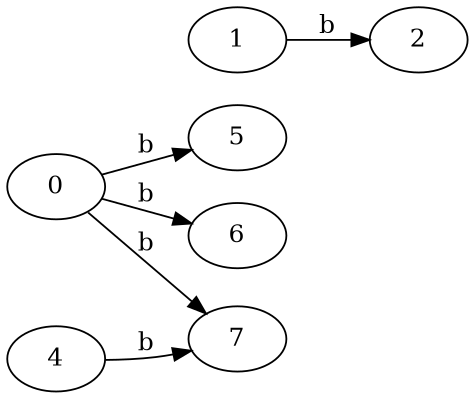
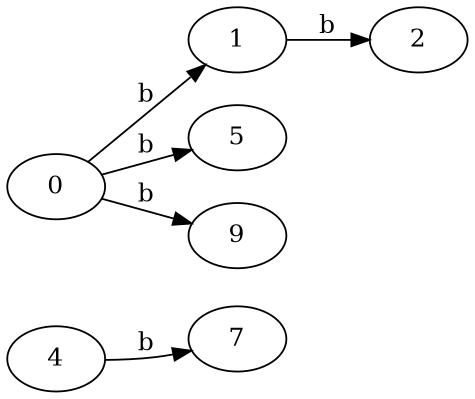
(237, 236) -> (237, 236)
(140, 257) -> (139, 119)
